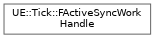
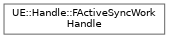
(77, 19) -> (84, 19)
